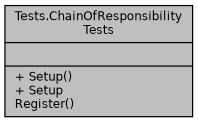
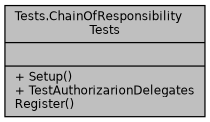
(40, 91) -> (105, 91)
